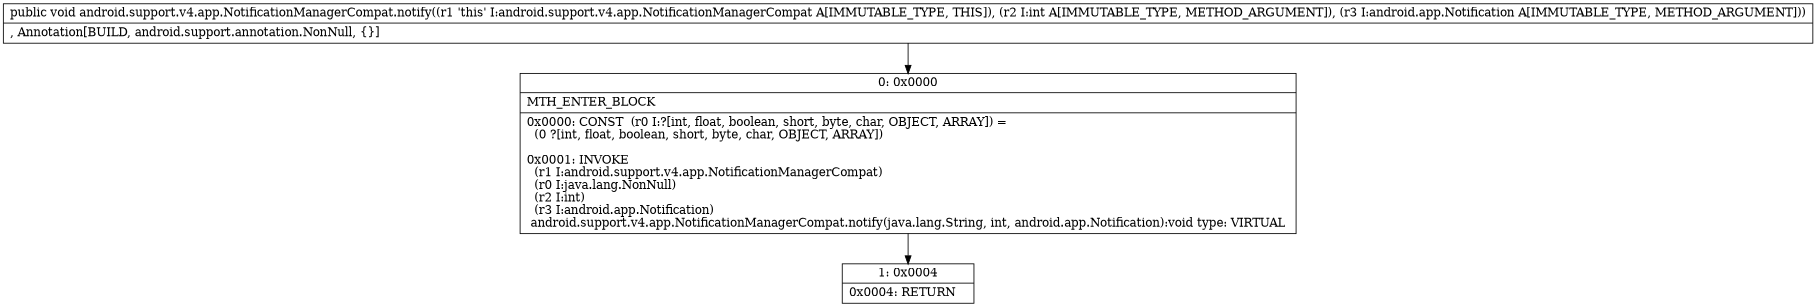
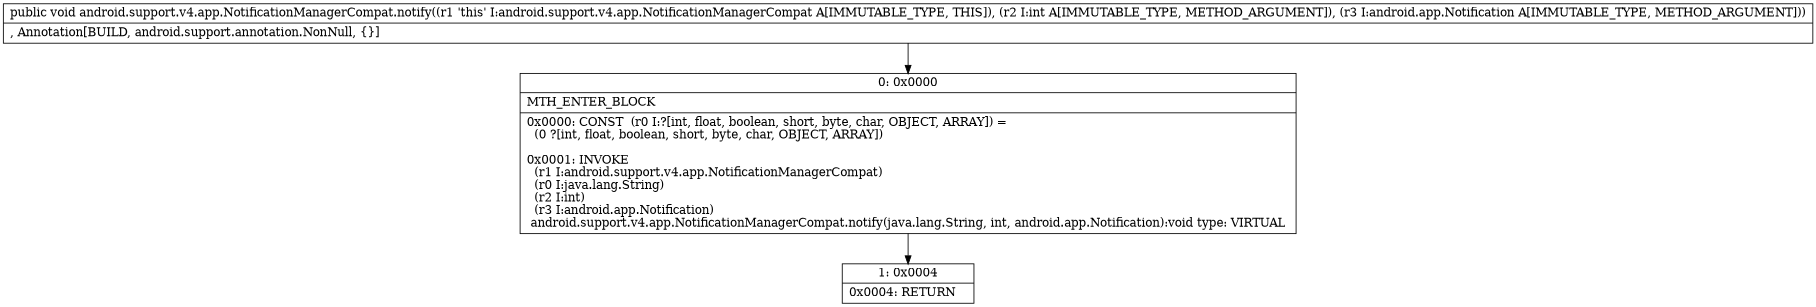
(601, 185) -> (596, 185)
